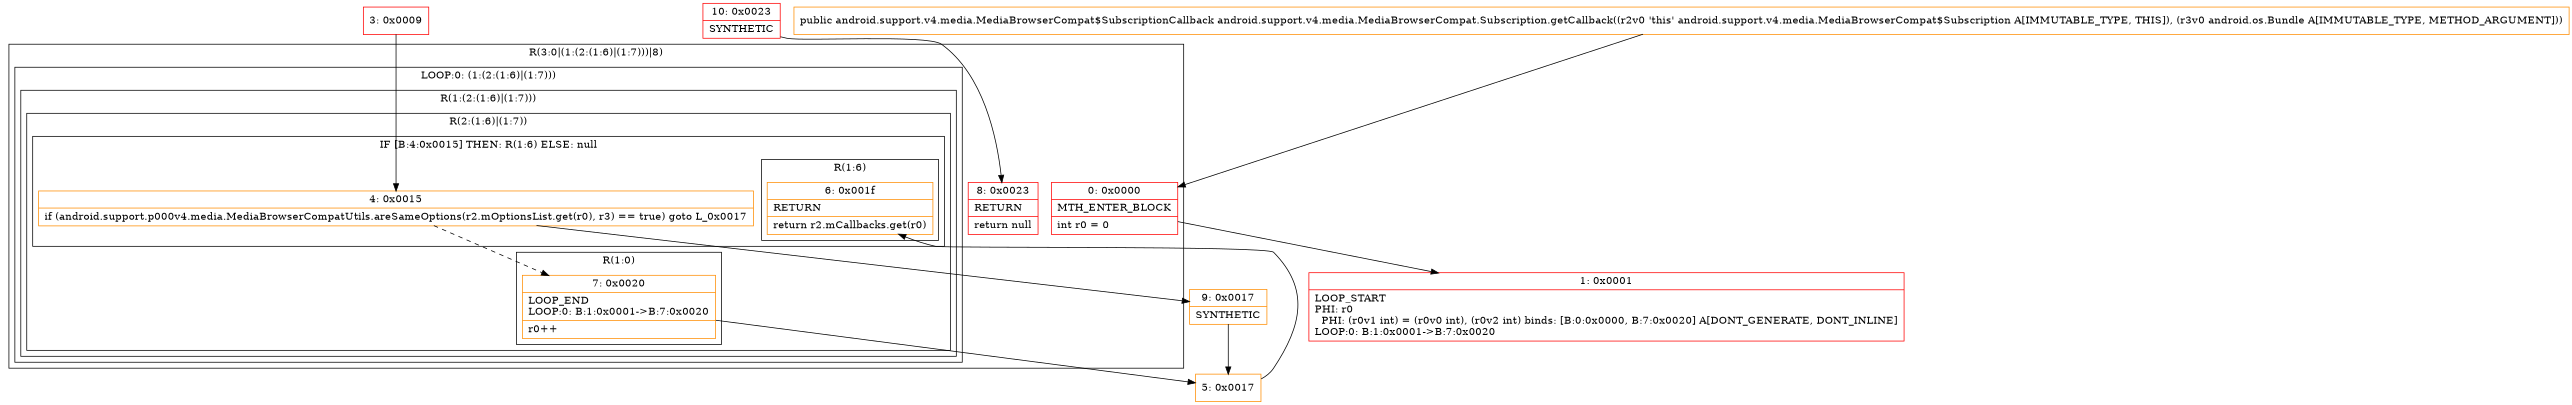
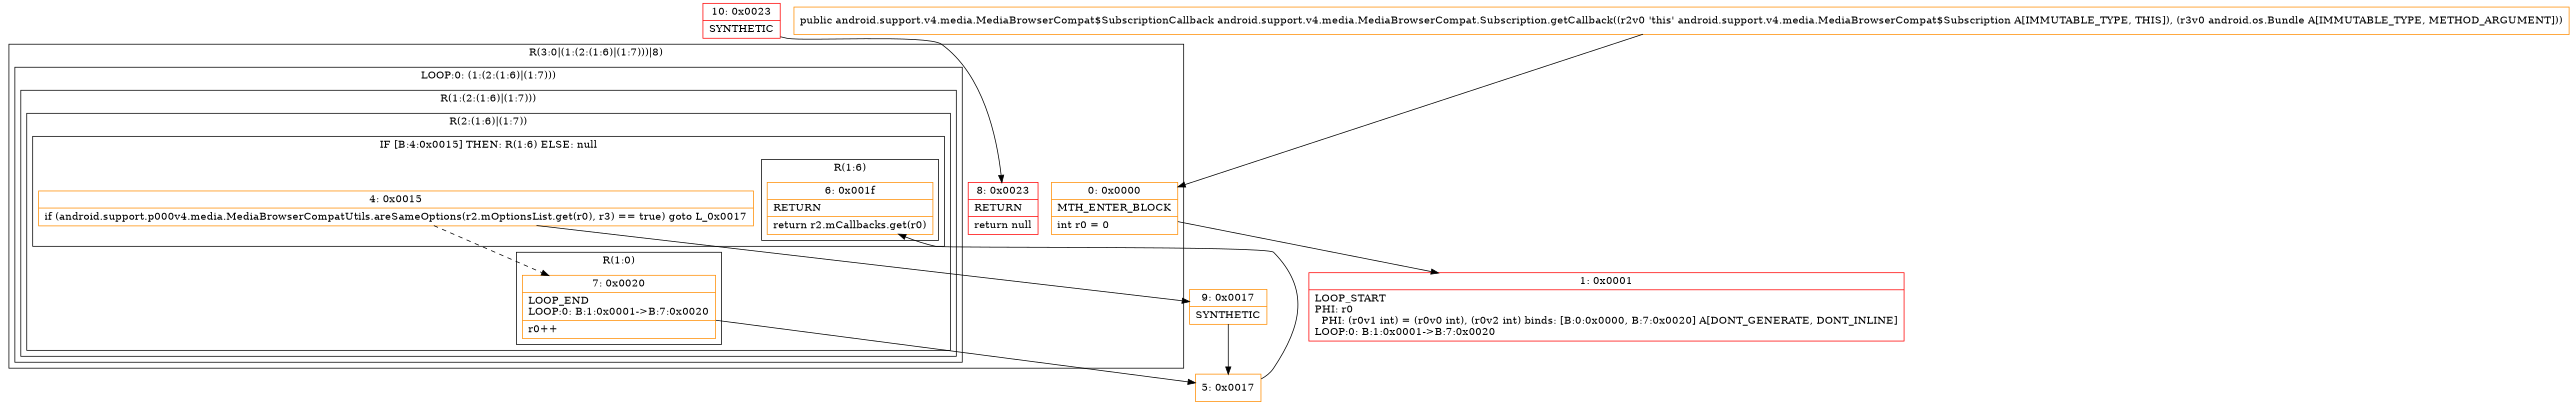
(396, 21) -> none
(1115, 208) -> (1115, 208)
